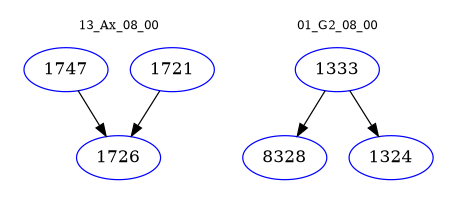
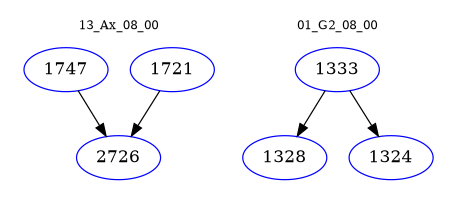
(119, 158) -> (119, 158)
(285, 158) -> (285, 158)
